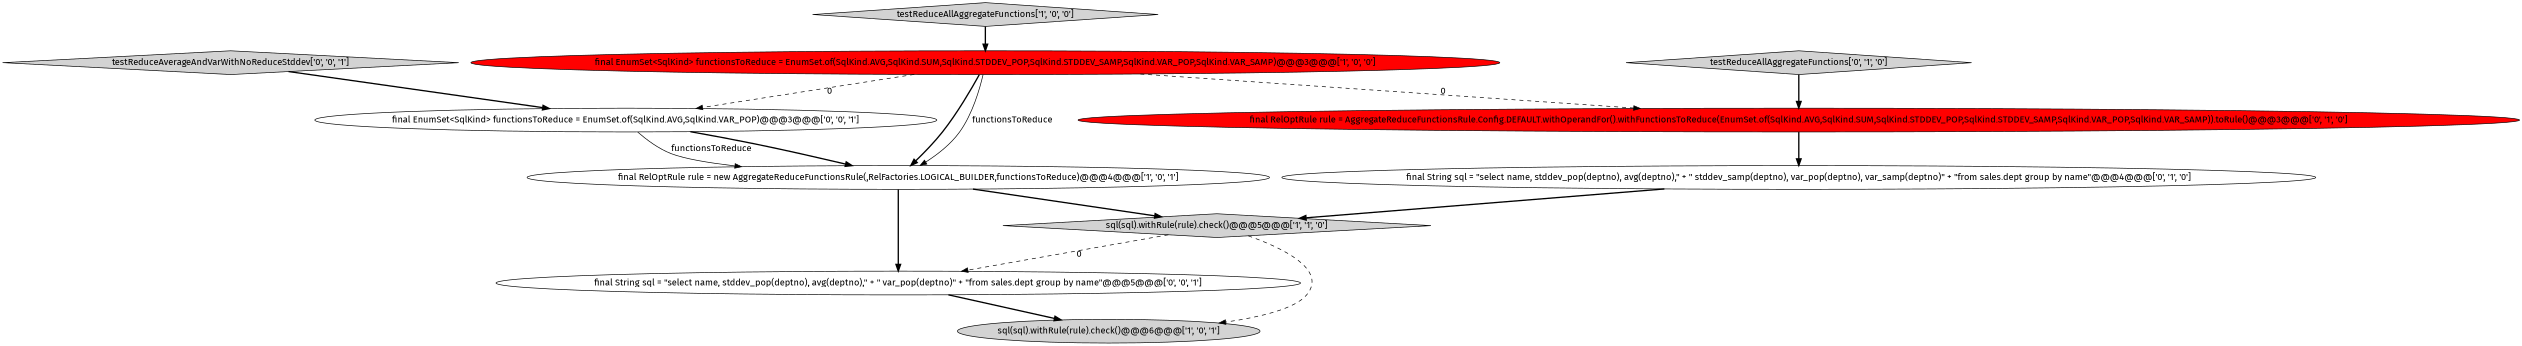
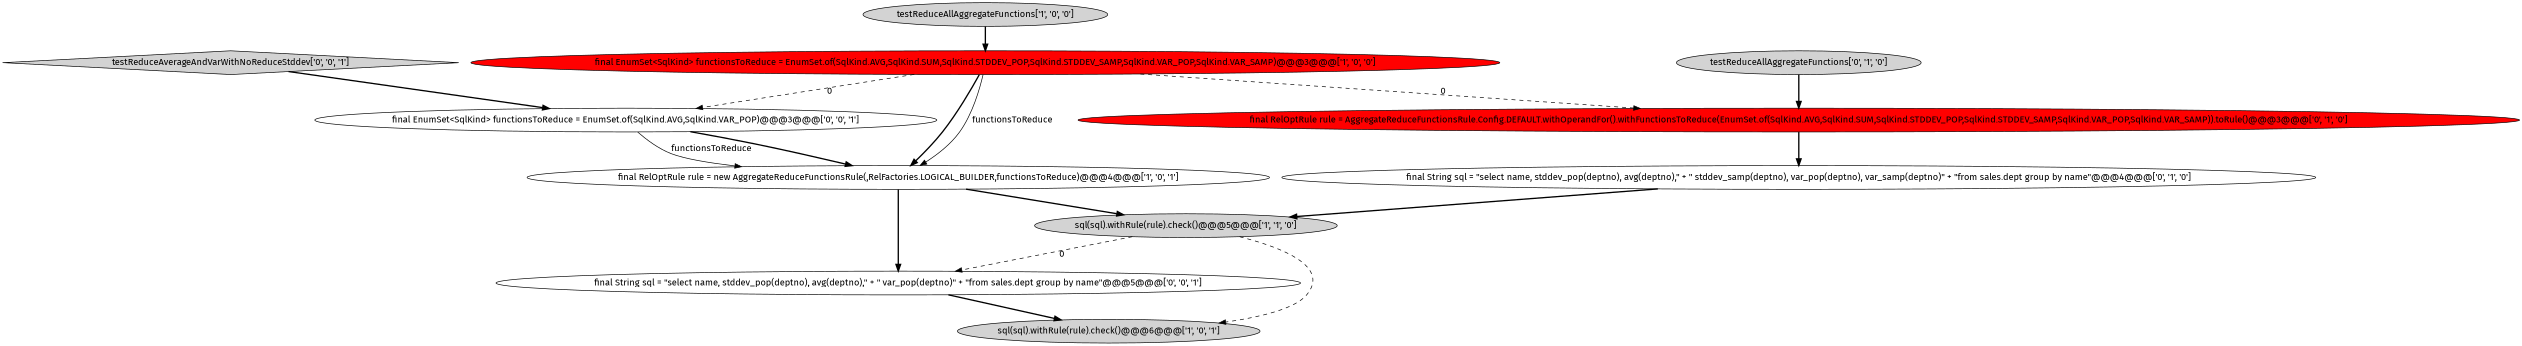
(985, 15) -> (985, 15)
(1799, 63) -> (1799, 63)
(1217, 226) -> (1186, 226)
